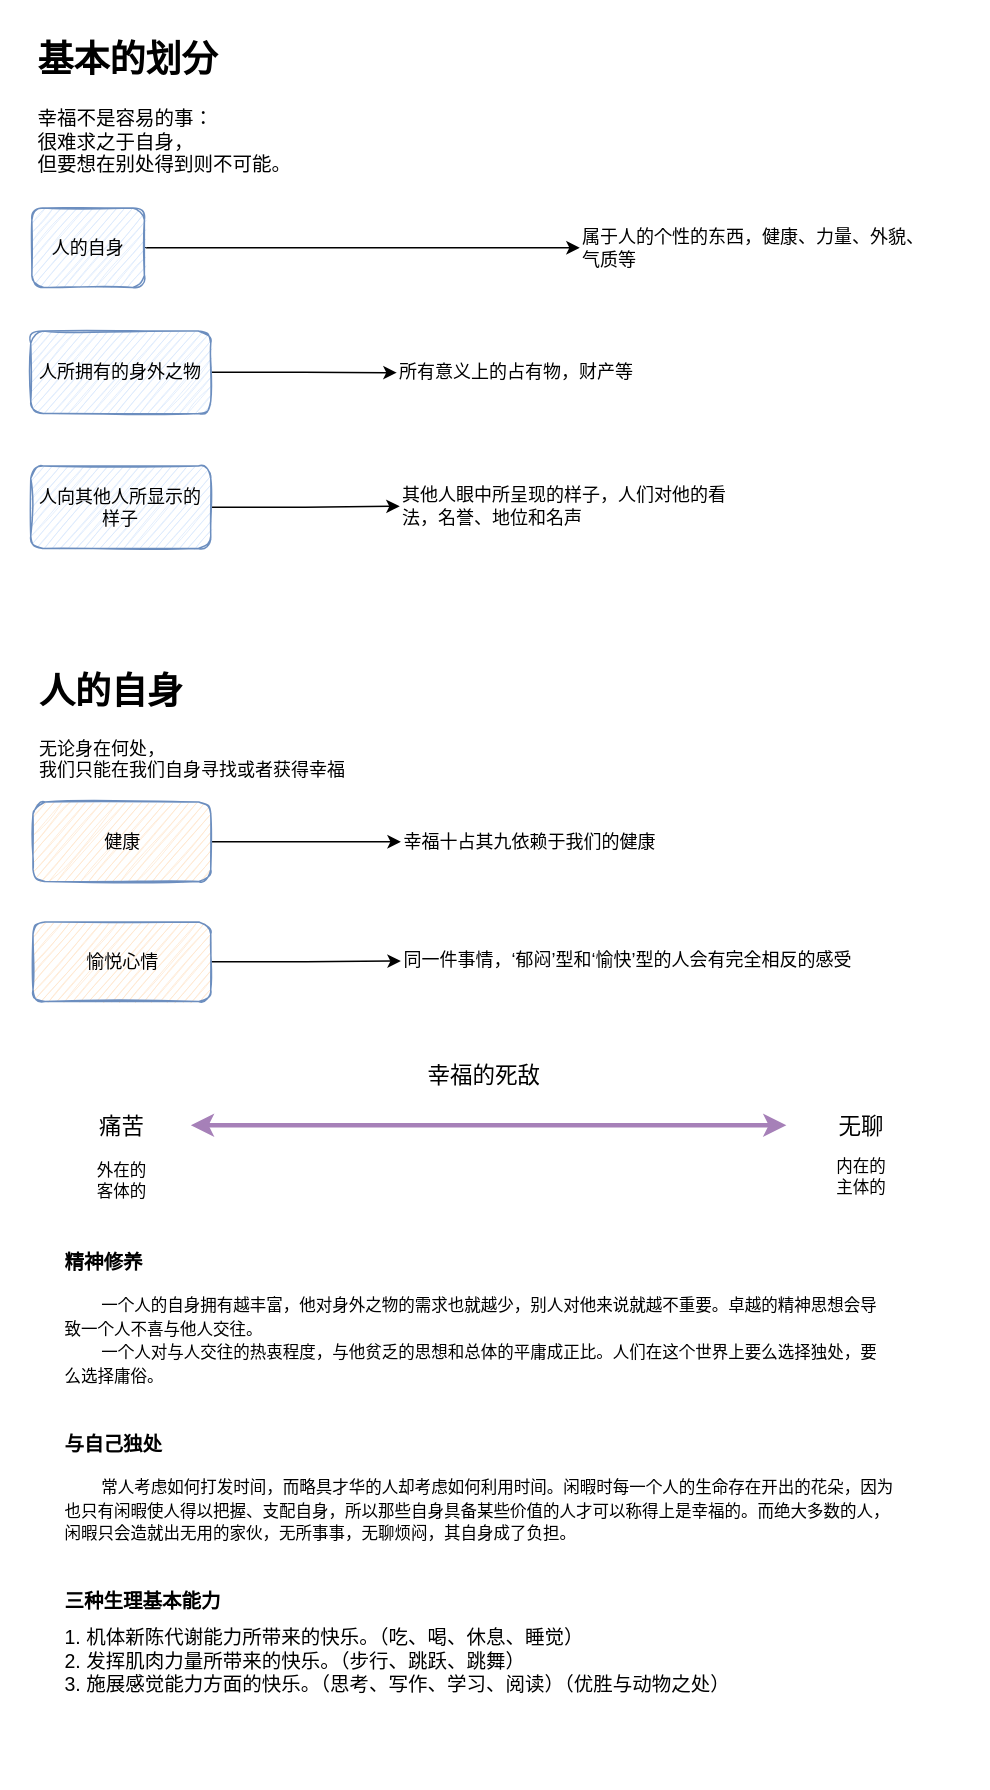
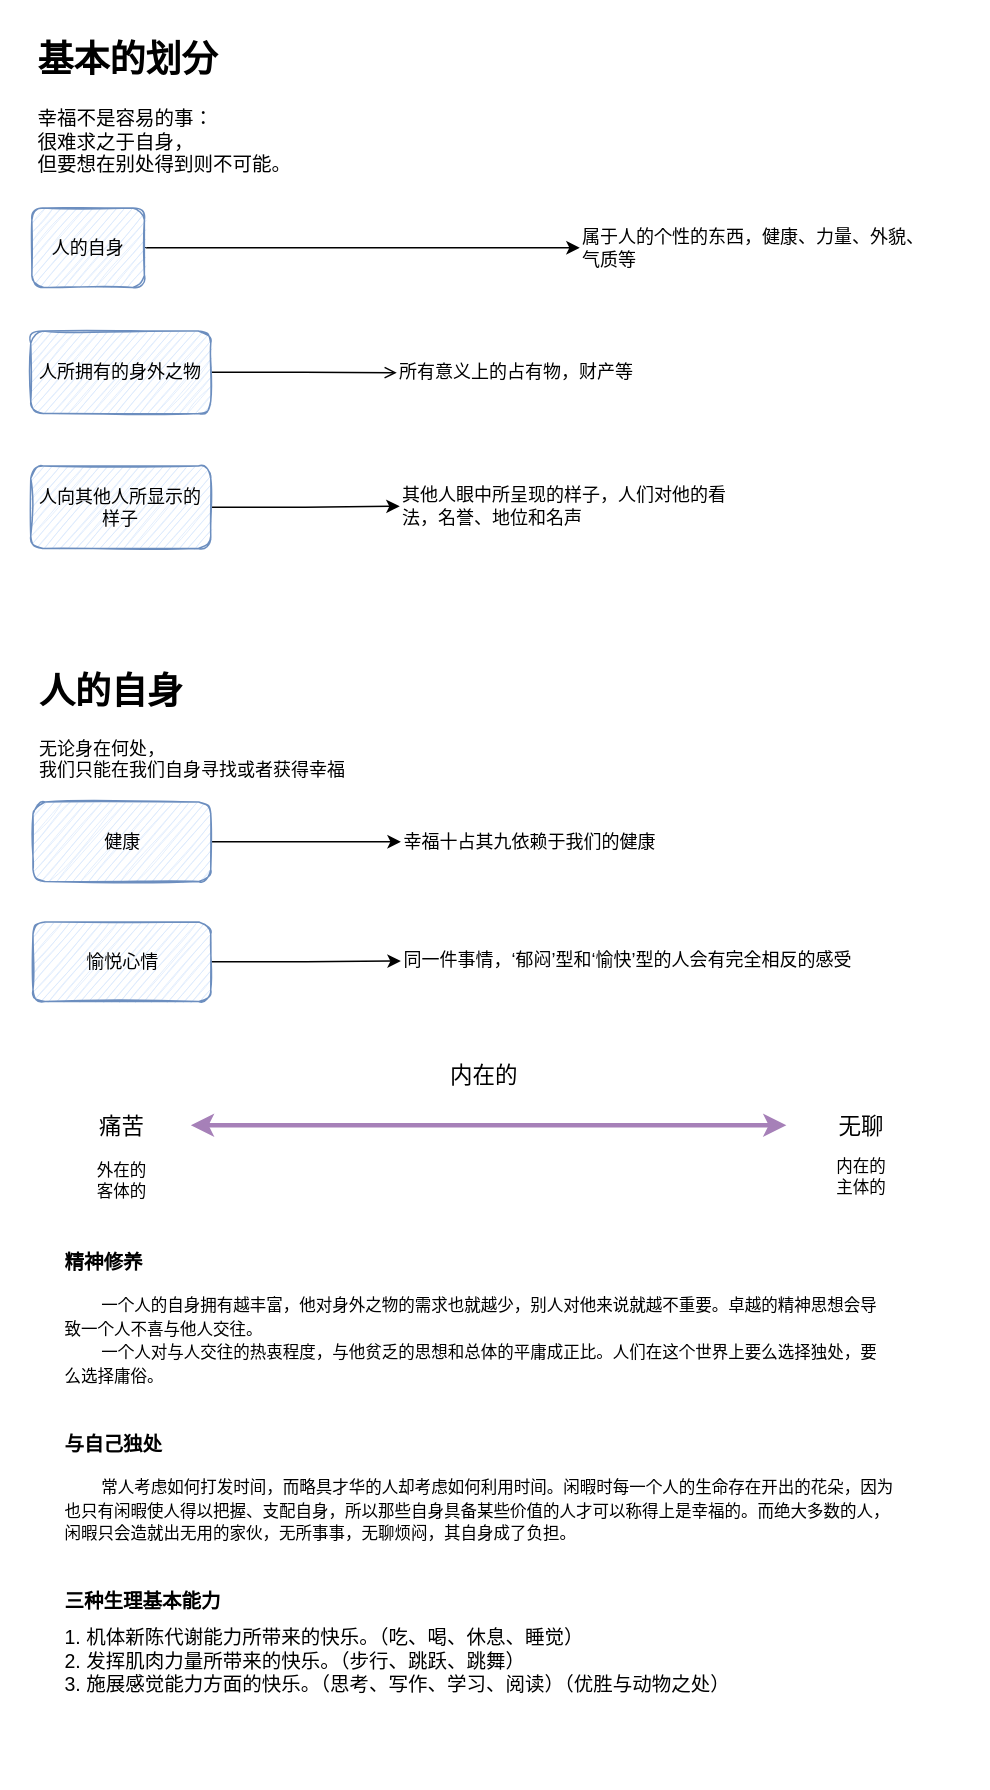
(385, 372) -> (387, 372)
(122, 842) -> (122, 842)
(122, 962) -> (122, 962)
(485, 1075) -> (485, 1075)
